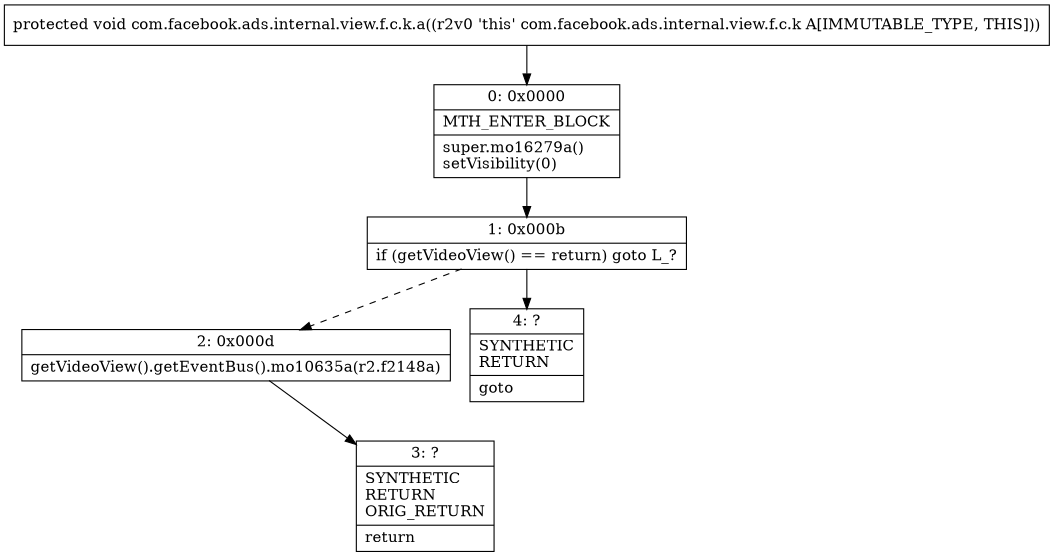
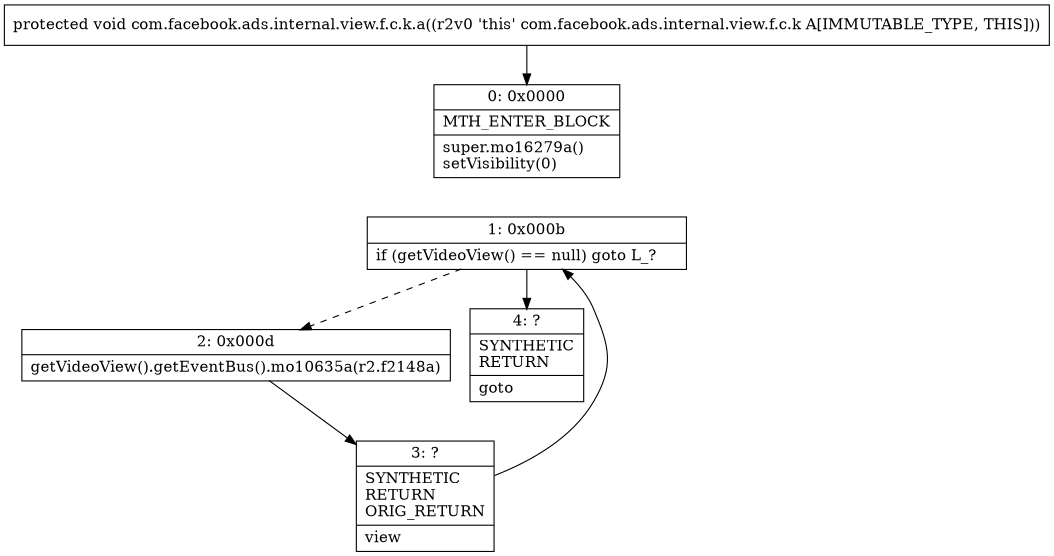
(527, 192) -> (596, 397)
(527, 256) -> (516, 256)
(390, 538) -> (384, 538)
